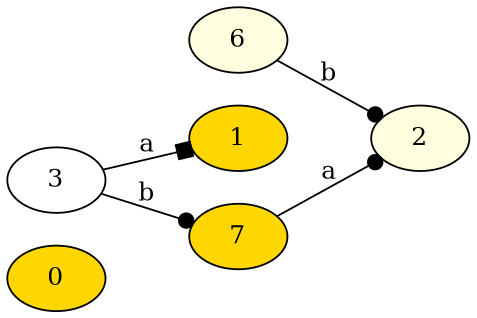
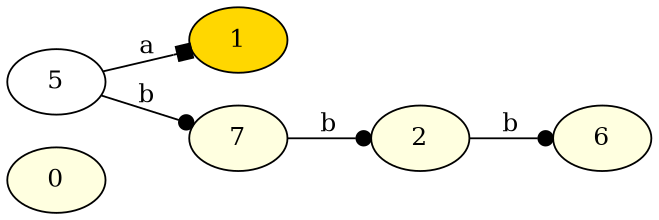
(323, 86) -> (504, 138)
(329, 172) -> (329, 125)
(56, 180) -> (56, 82)
(238, 237) -> (238, 138)
(56, 278) -> (56, 180)
